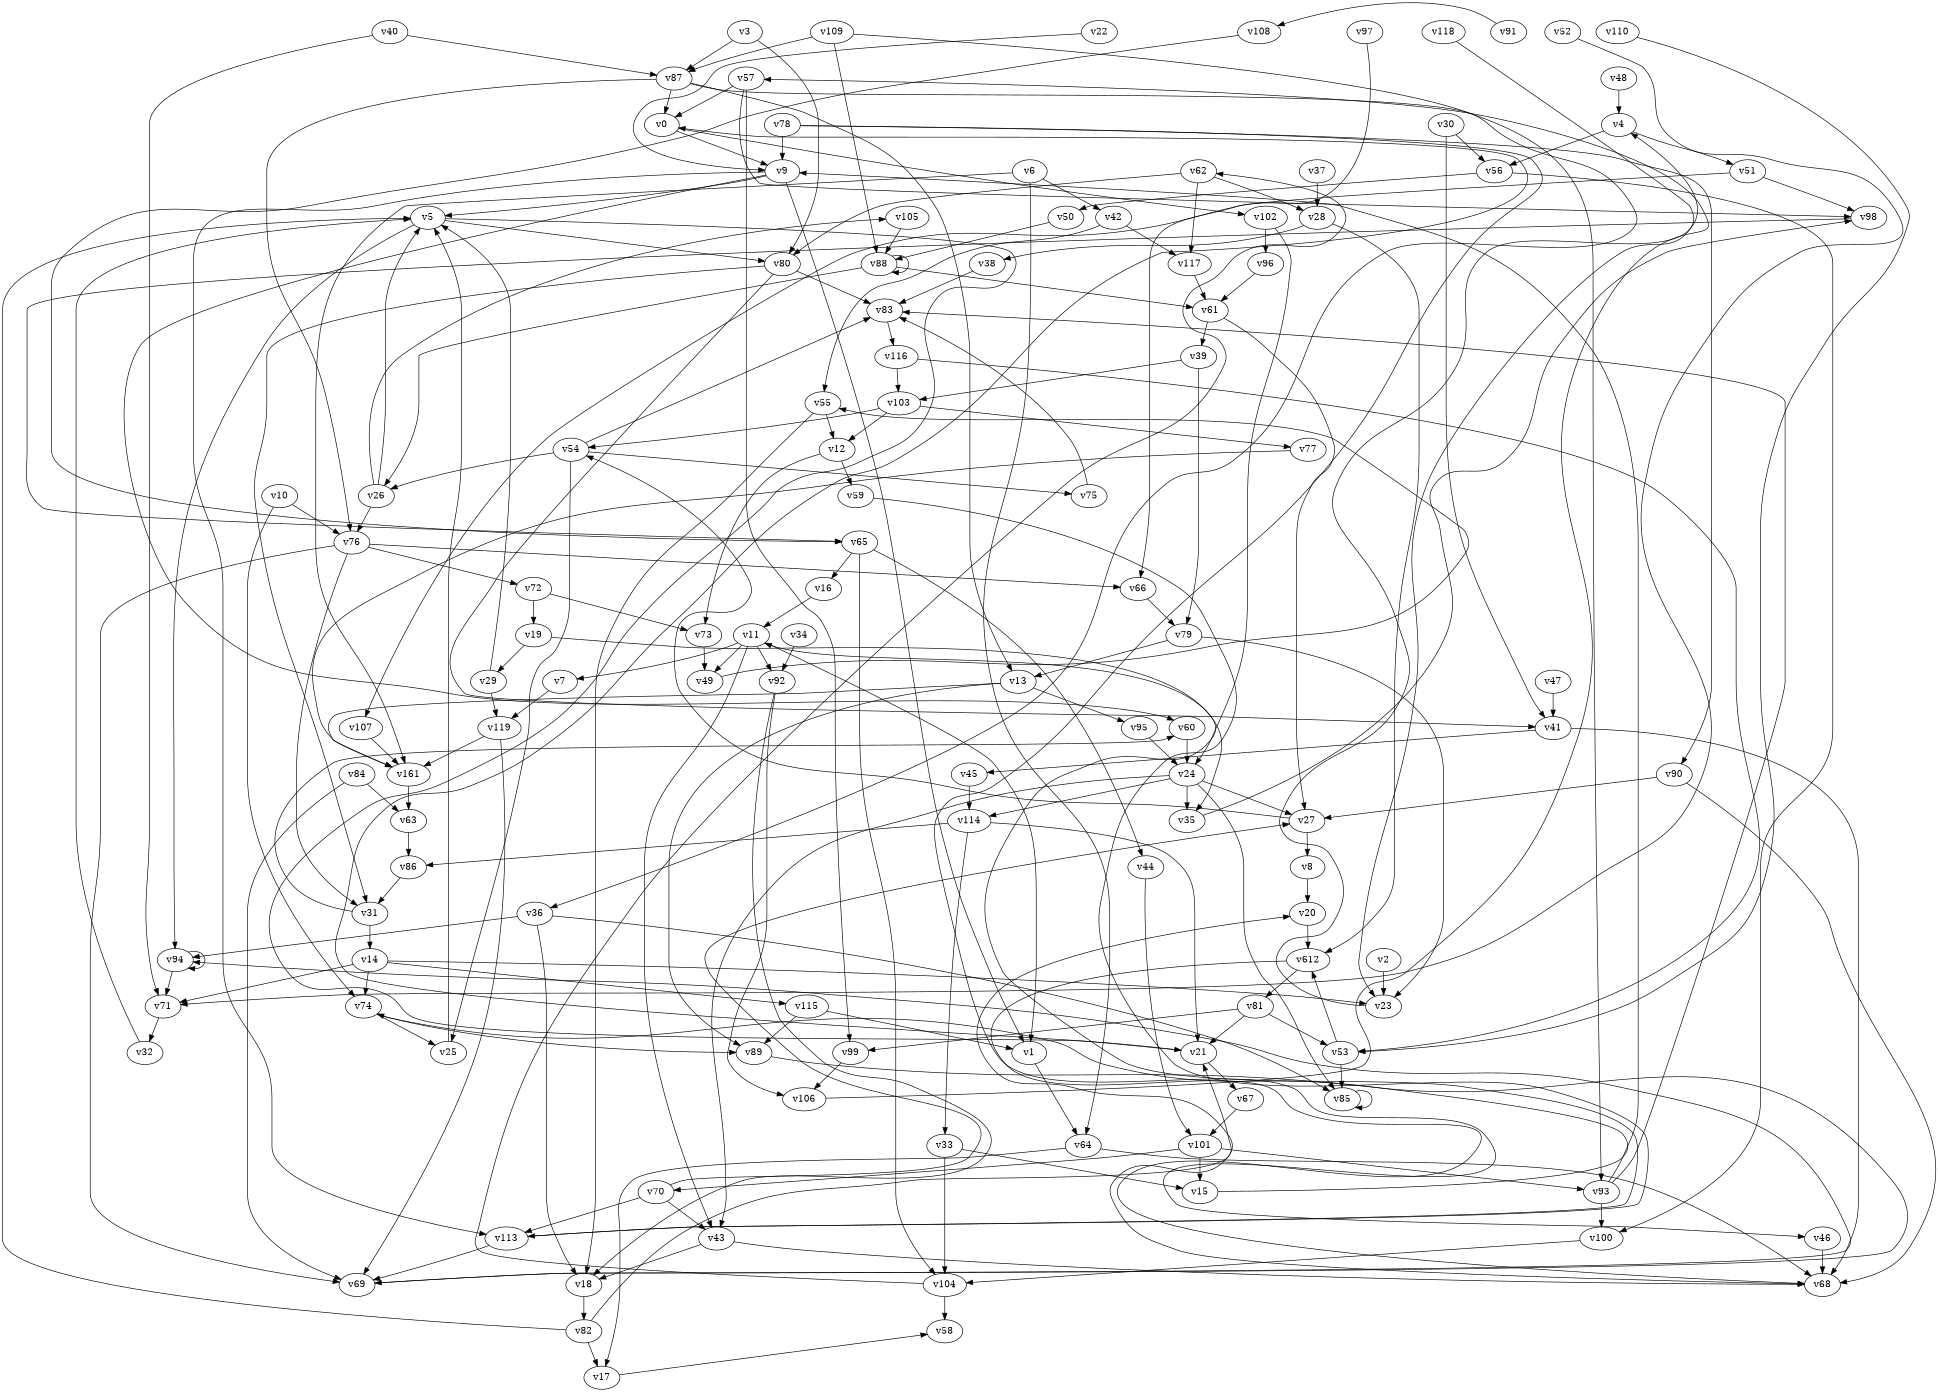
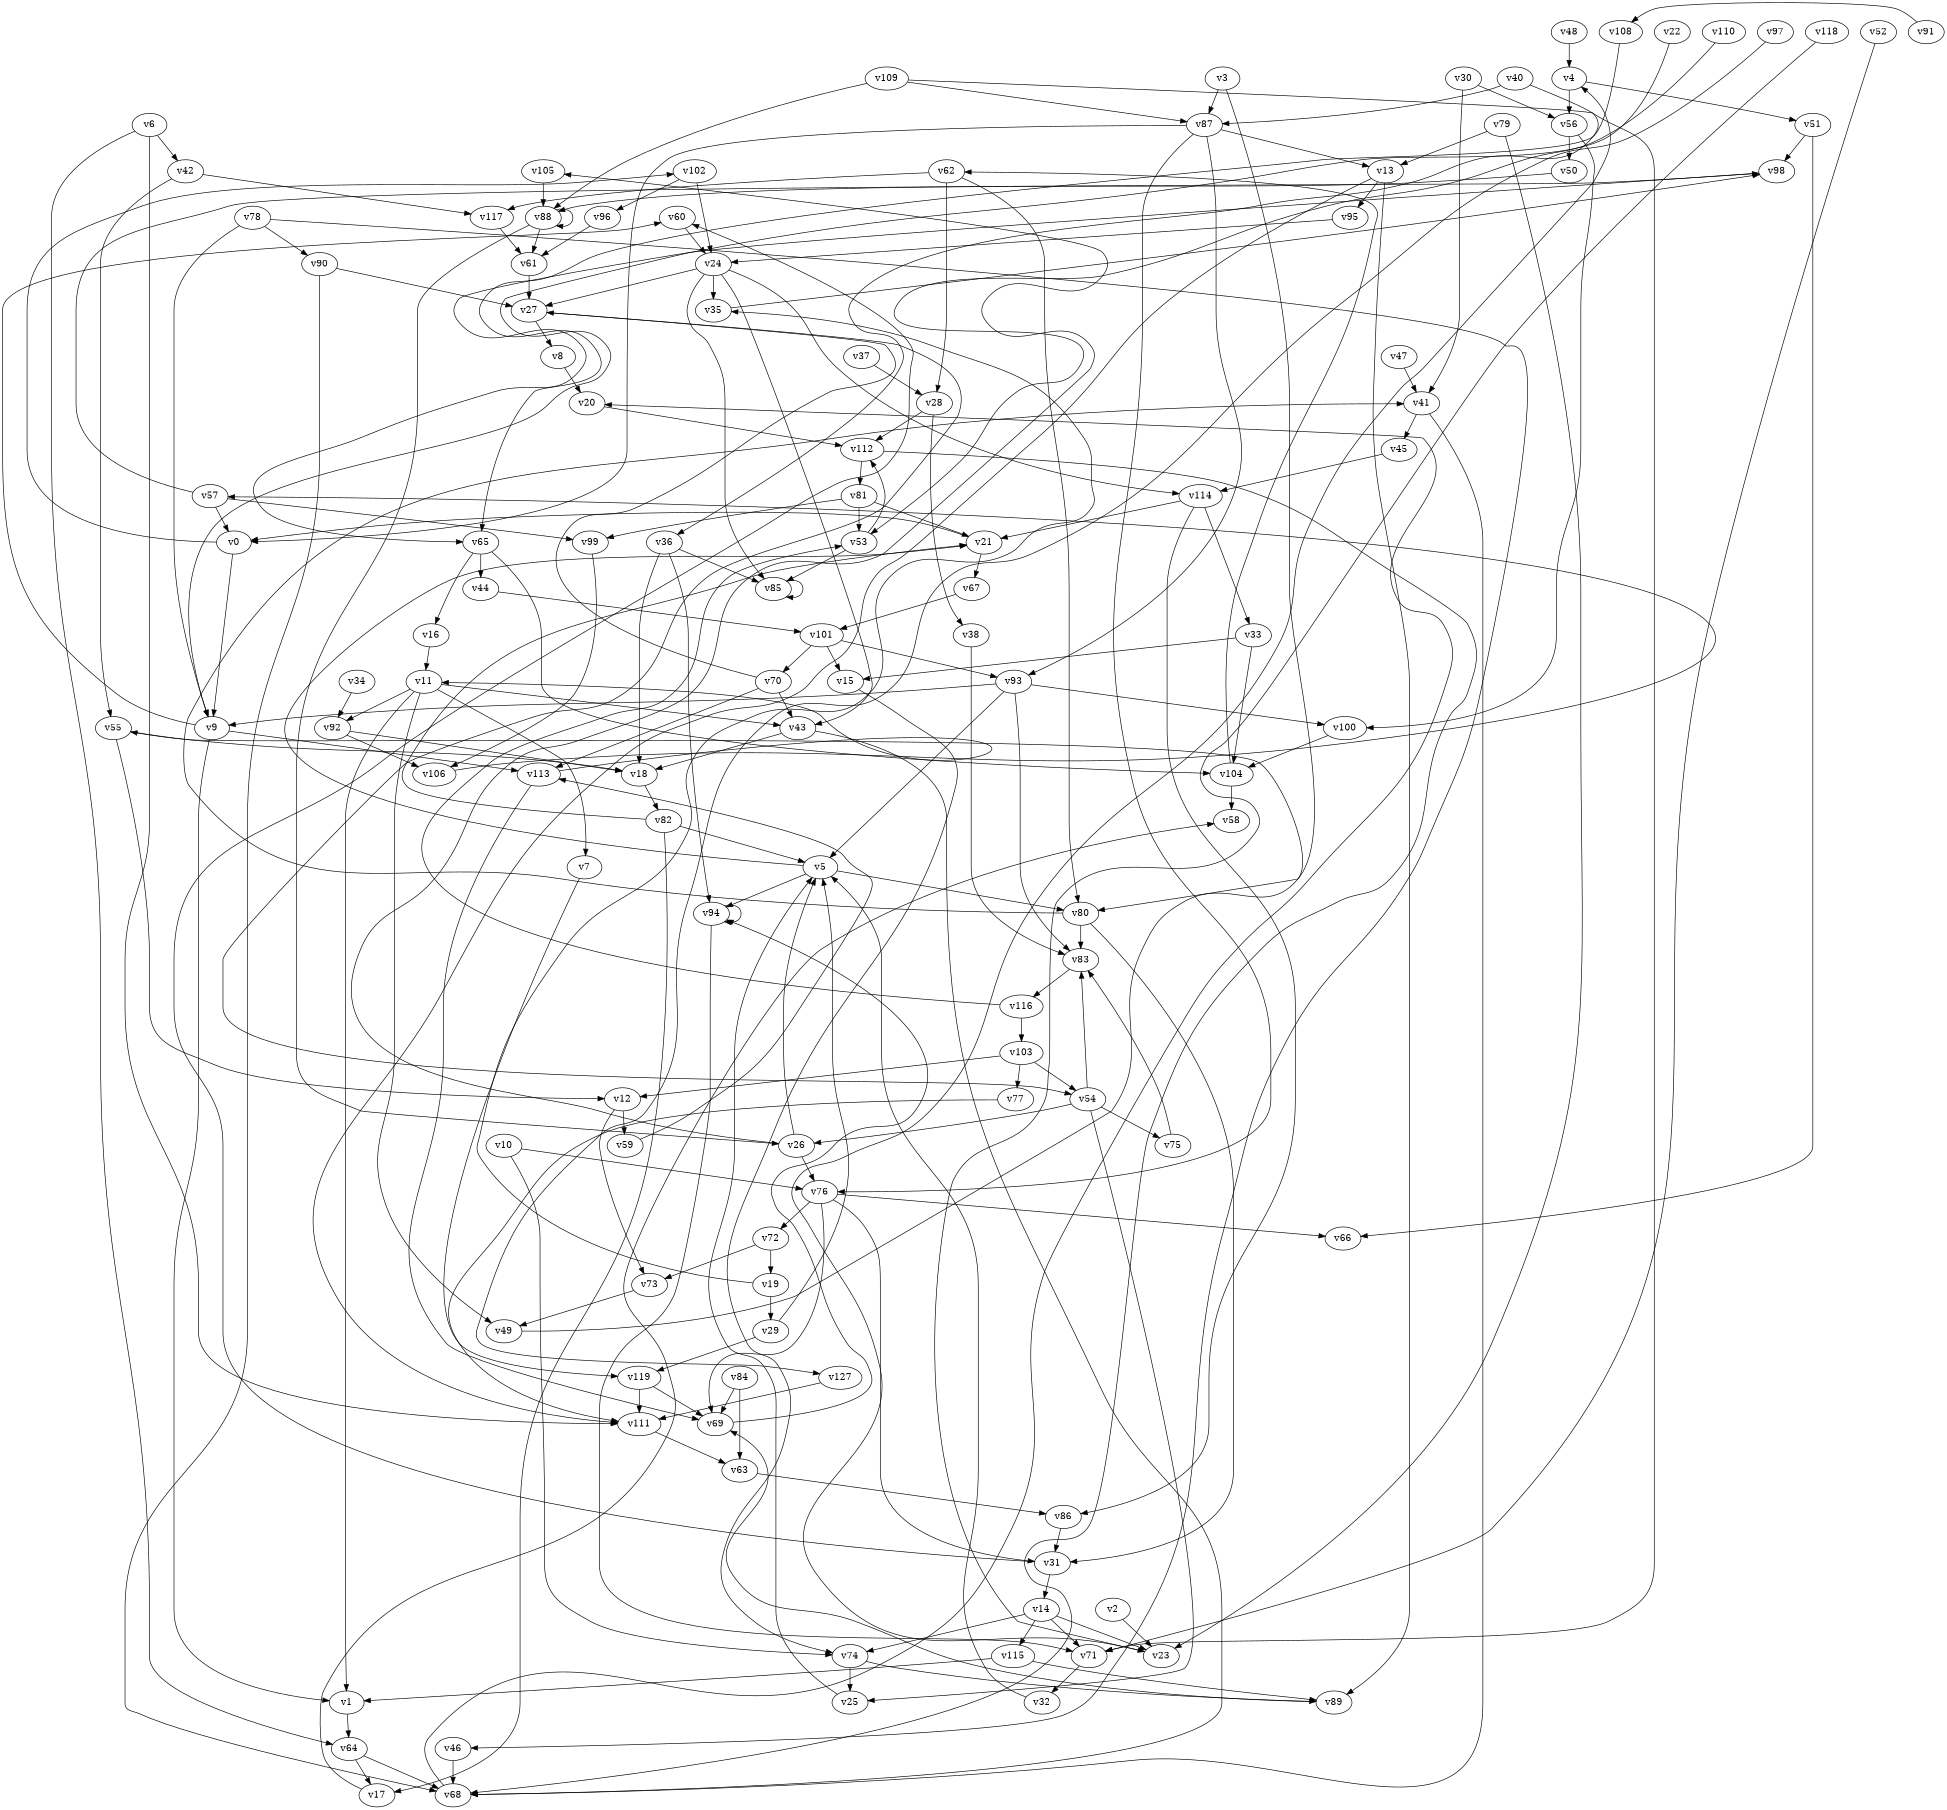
(609, 199) -> (924, 768)
(1199, 357) -> none
(1159, 610) -> none
(361, 728) -> (840, 1378)
(409, 774) -> (639, 1424)
(1308, 960) -> (862, 450)
